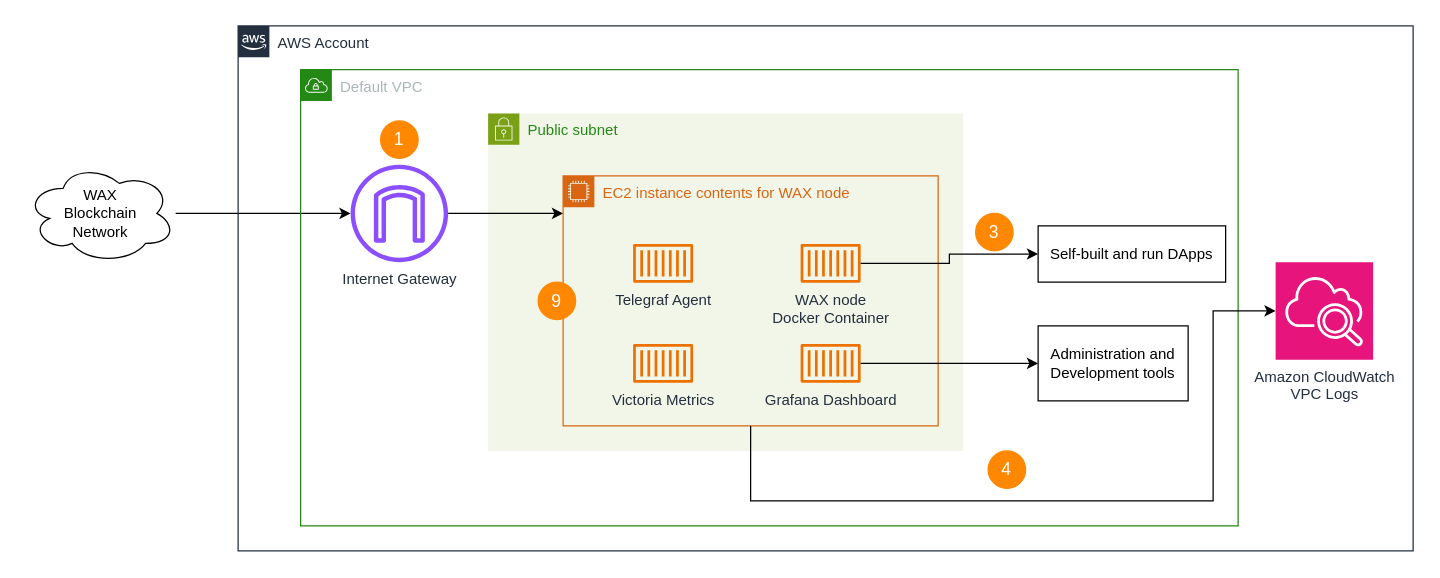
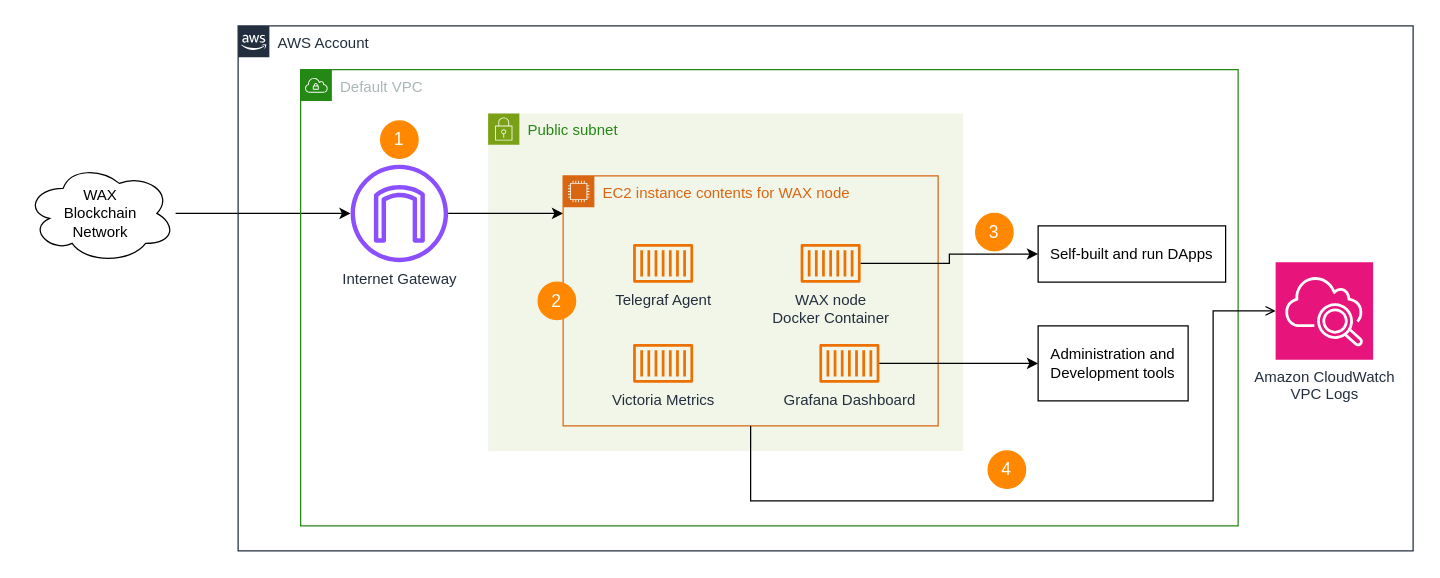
(557, 301) -> (557, 301)
(1266, 311) -> (1267, 311)
(831, 363) -> (849, 363)
